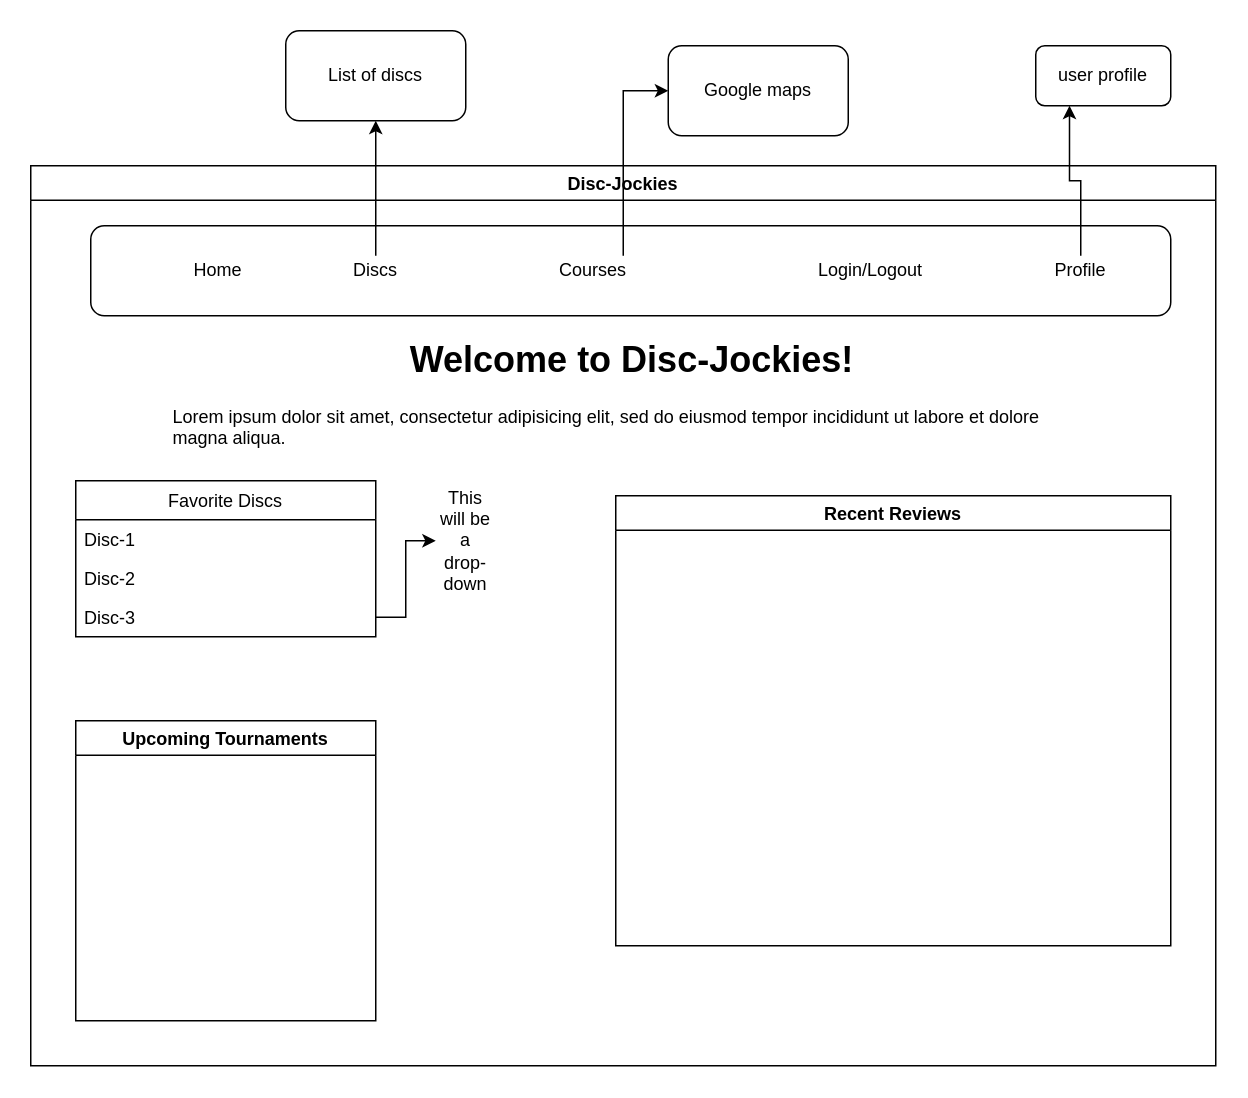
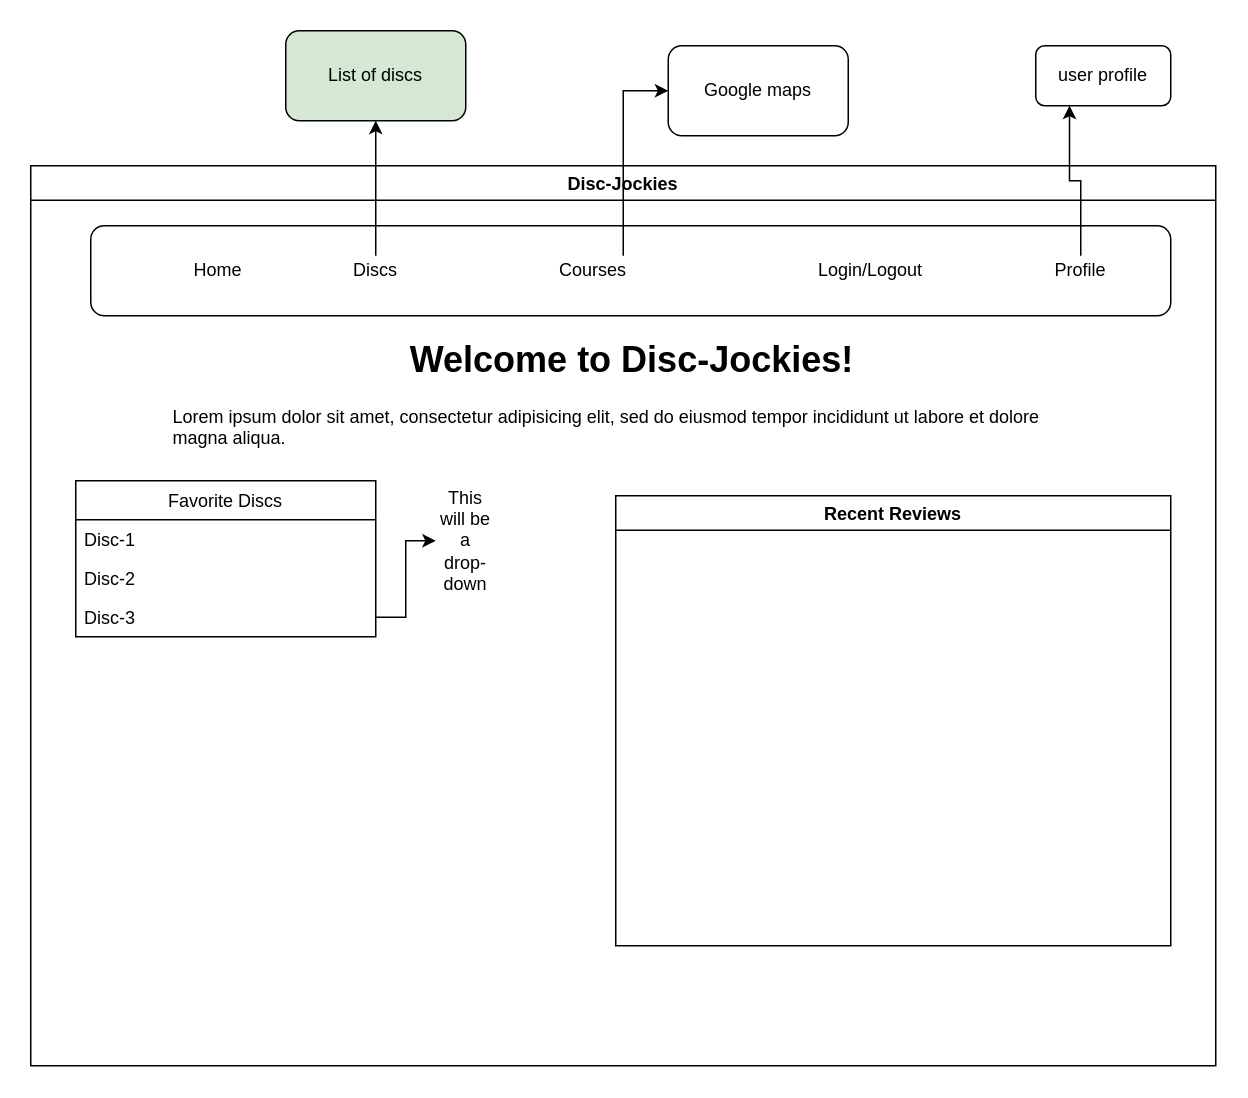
(376, 76) -> (376, 76)
(226, 871) -> none
